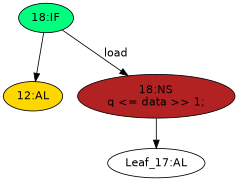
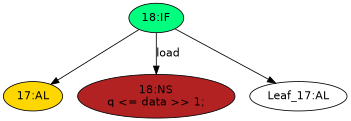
(33, 96) -> (33, 96)
(156, 129) -> (222, 54)
